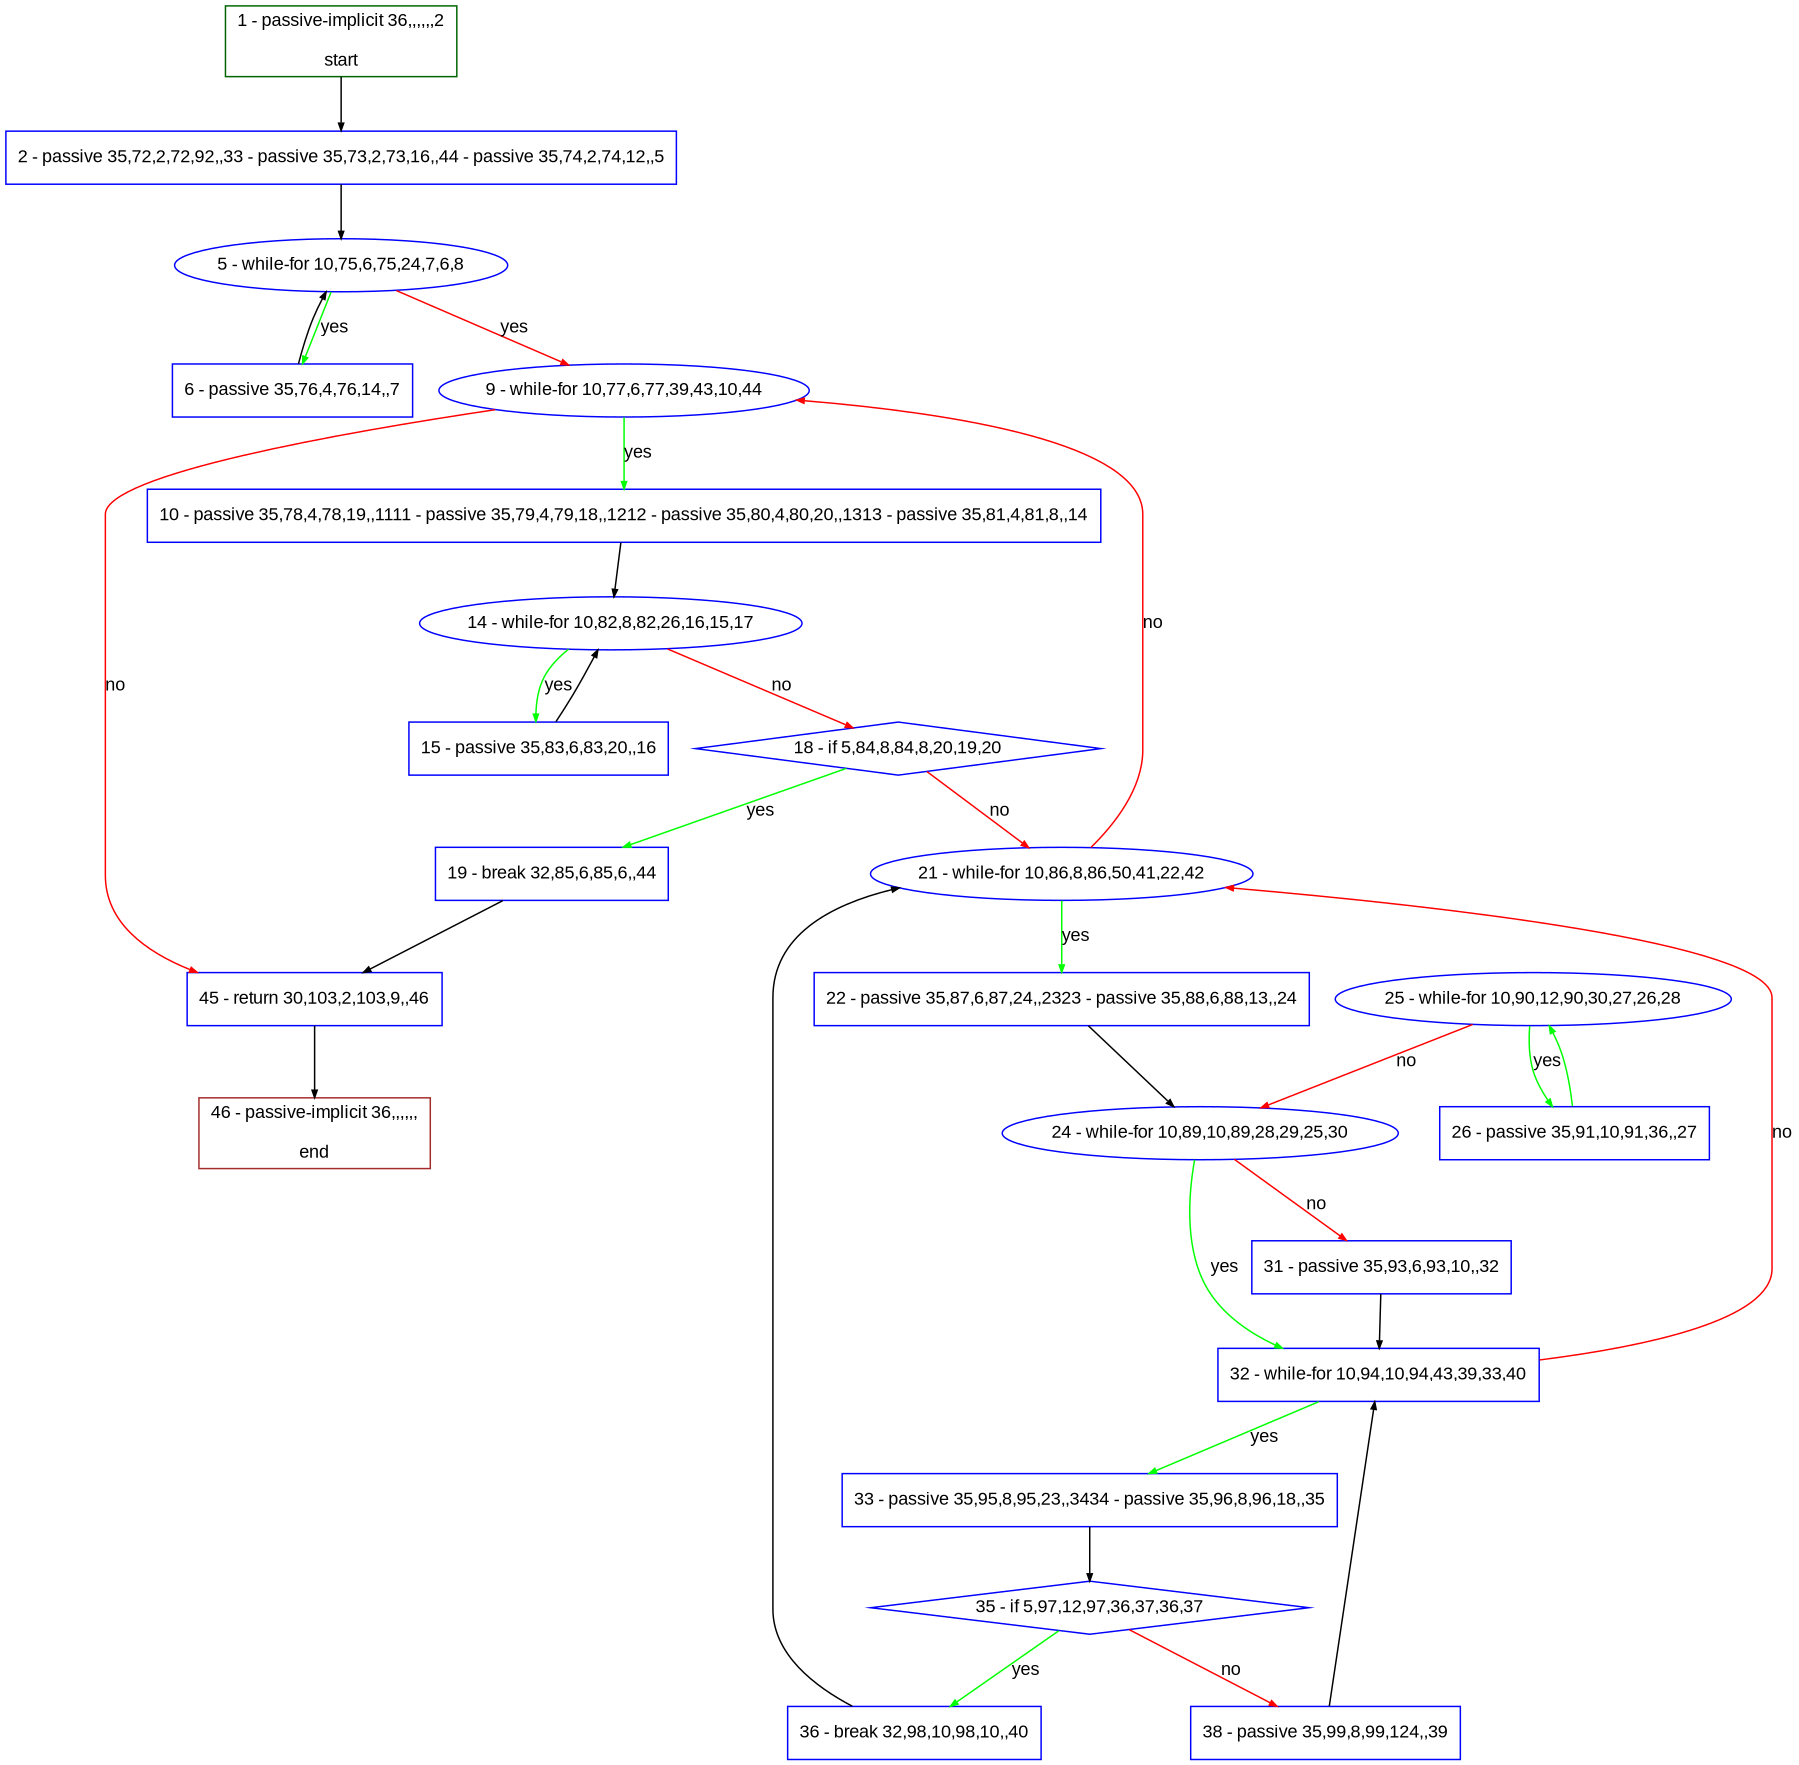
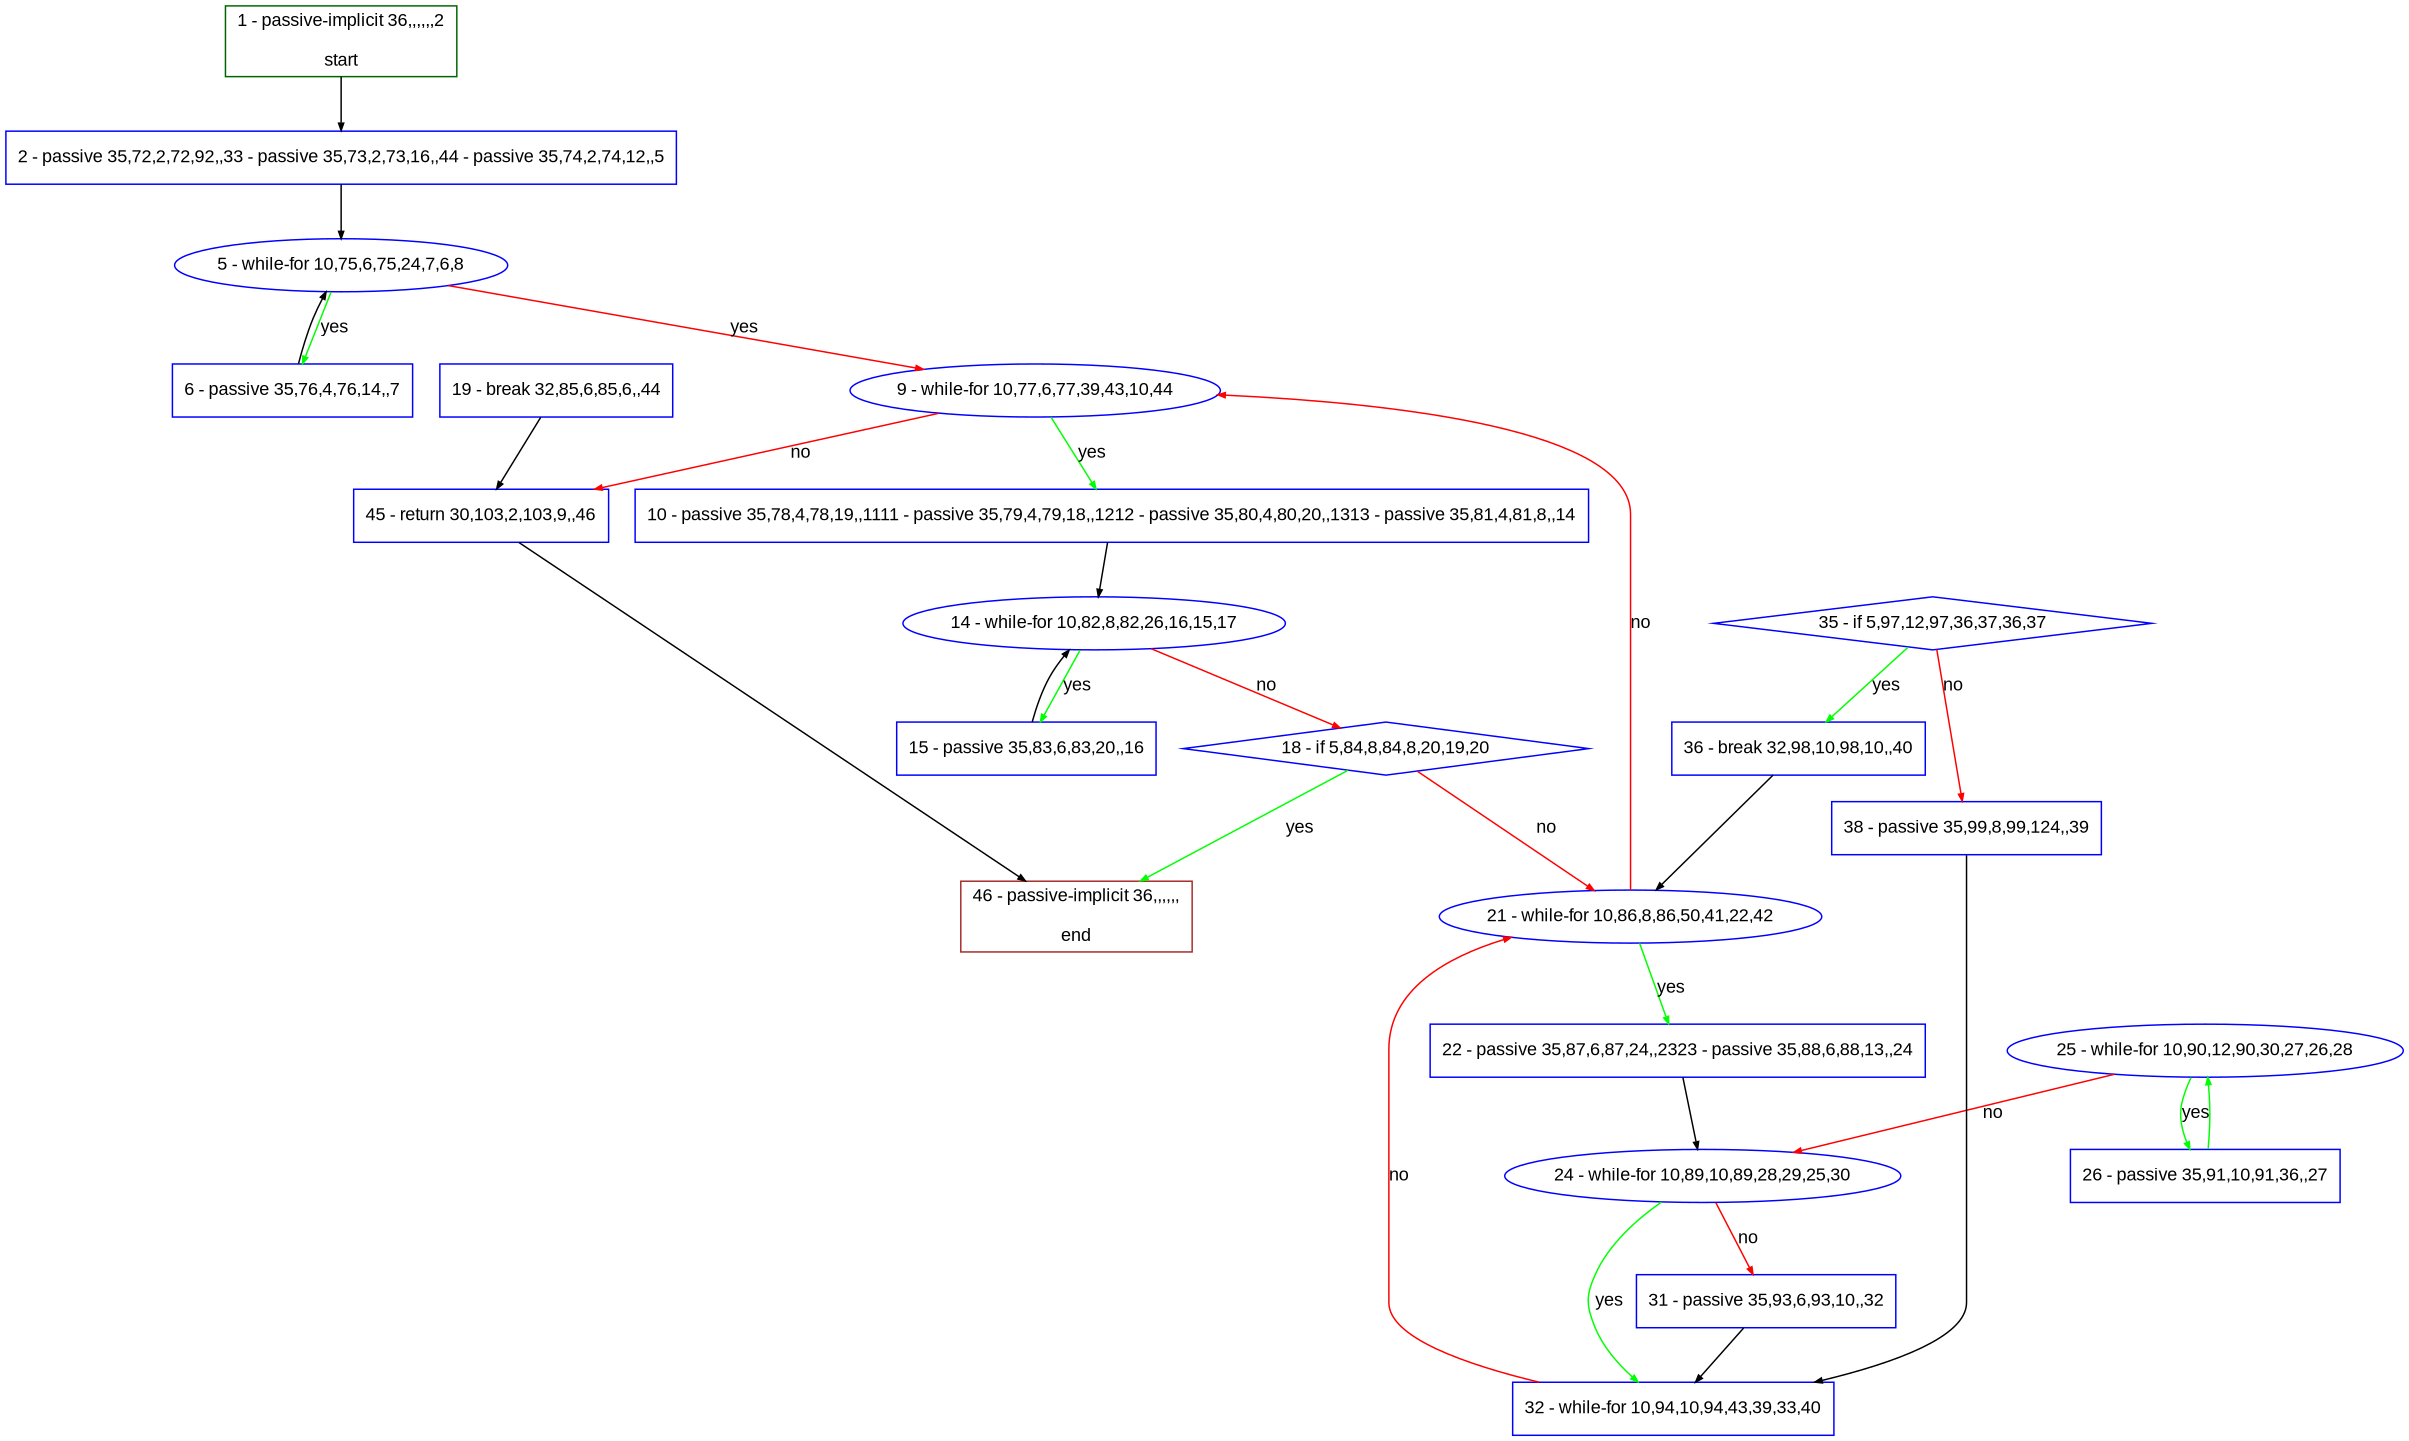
(738, 807) -> (1248, 824)
(1090, 1500) -> none
